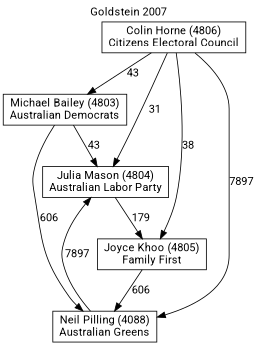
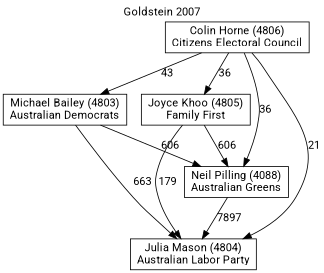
(155, 110) -> (314, 146)
(94, 146) -> (143, 182)
(188, 146) -> (225, 74)
(242, 182) -> (266, 110)
(127, 215) -> (156, 177)
